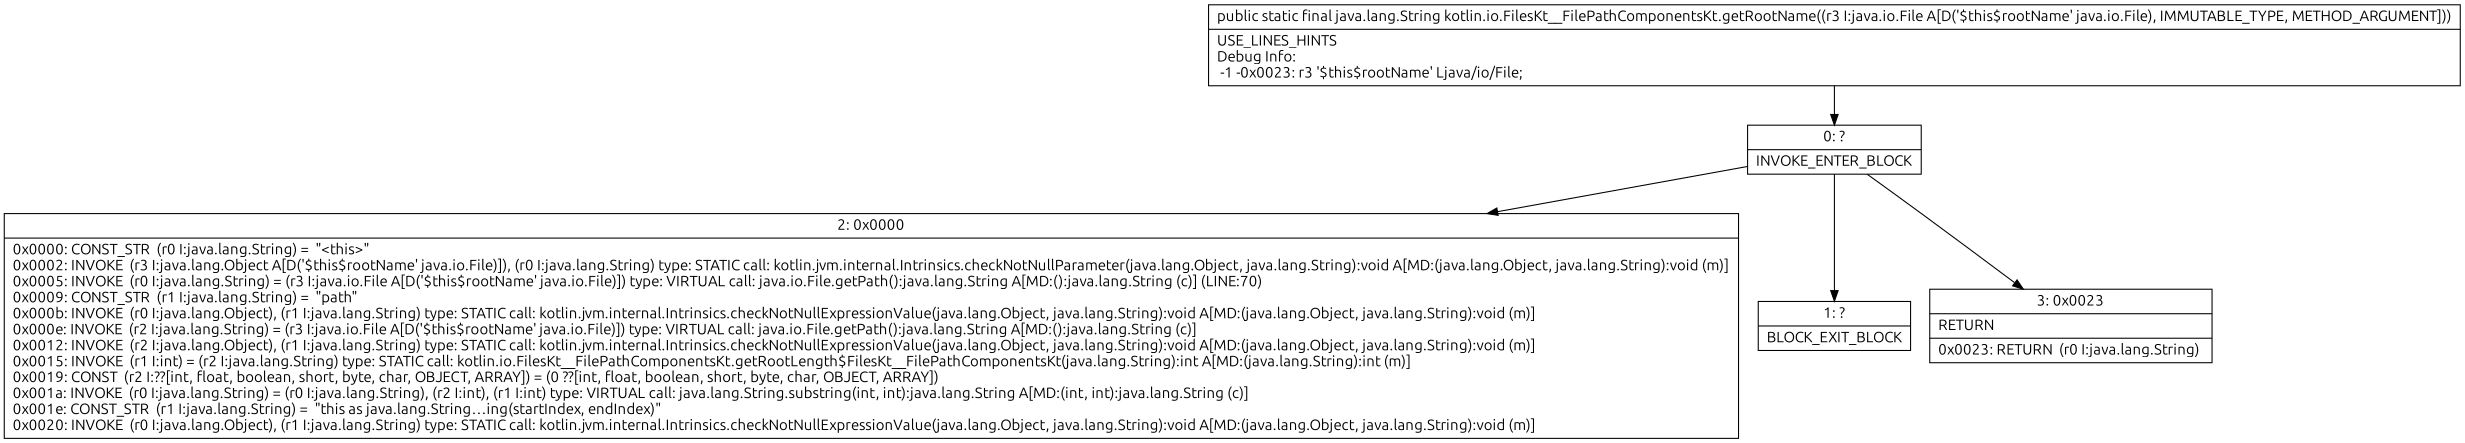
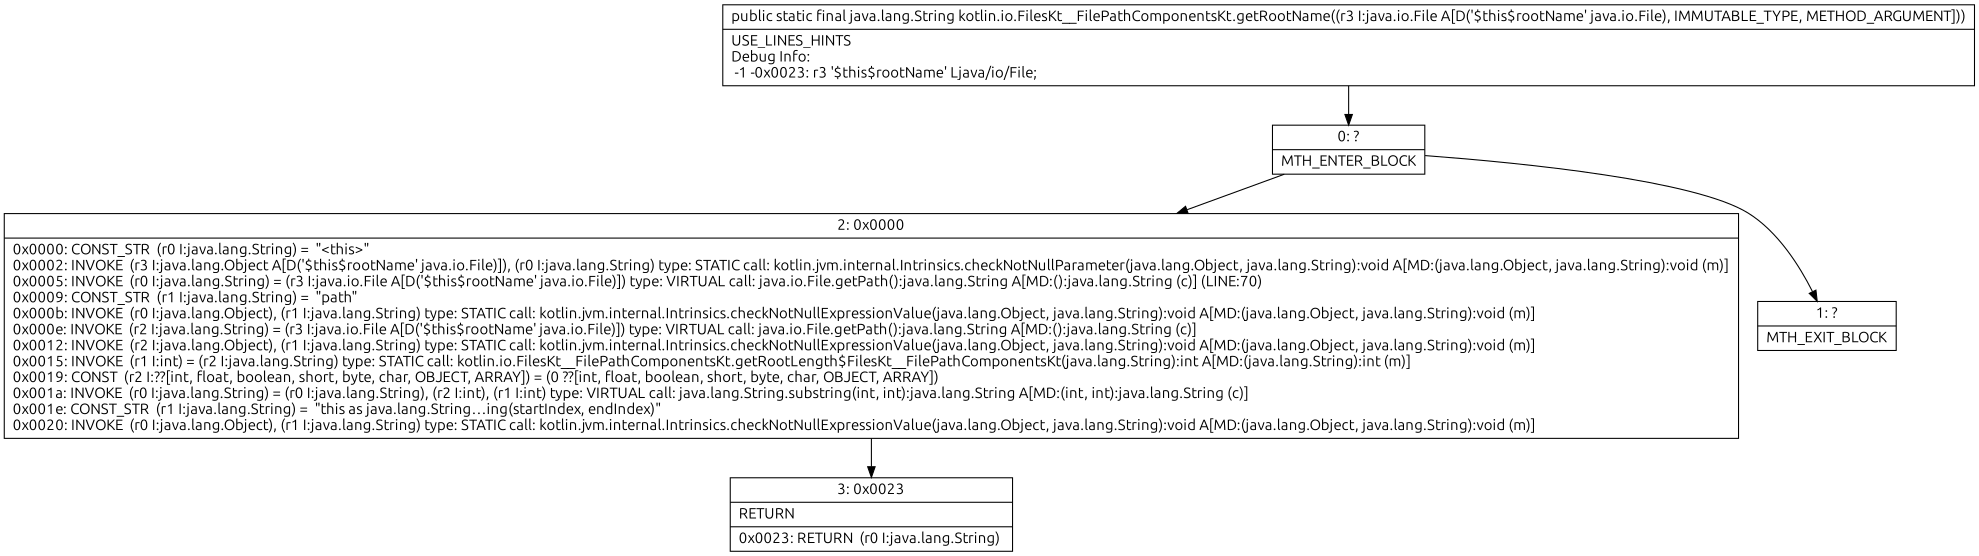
(1834, 161) -> (1349, 161)
(1941, 228) -> (871, 453)
(1834, 338) -> (1827, 338)
